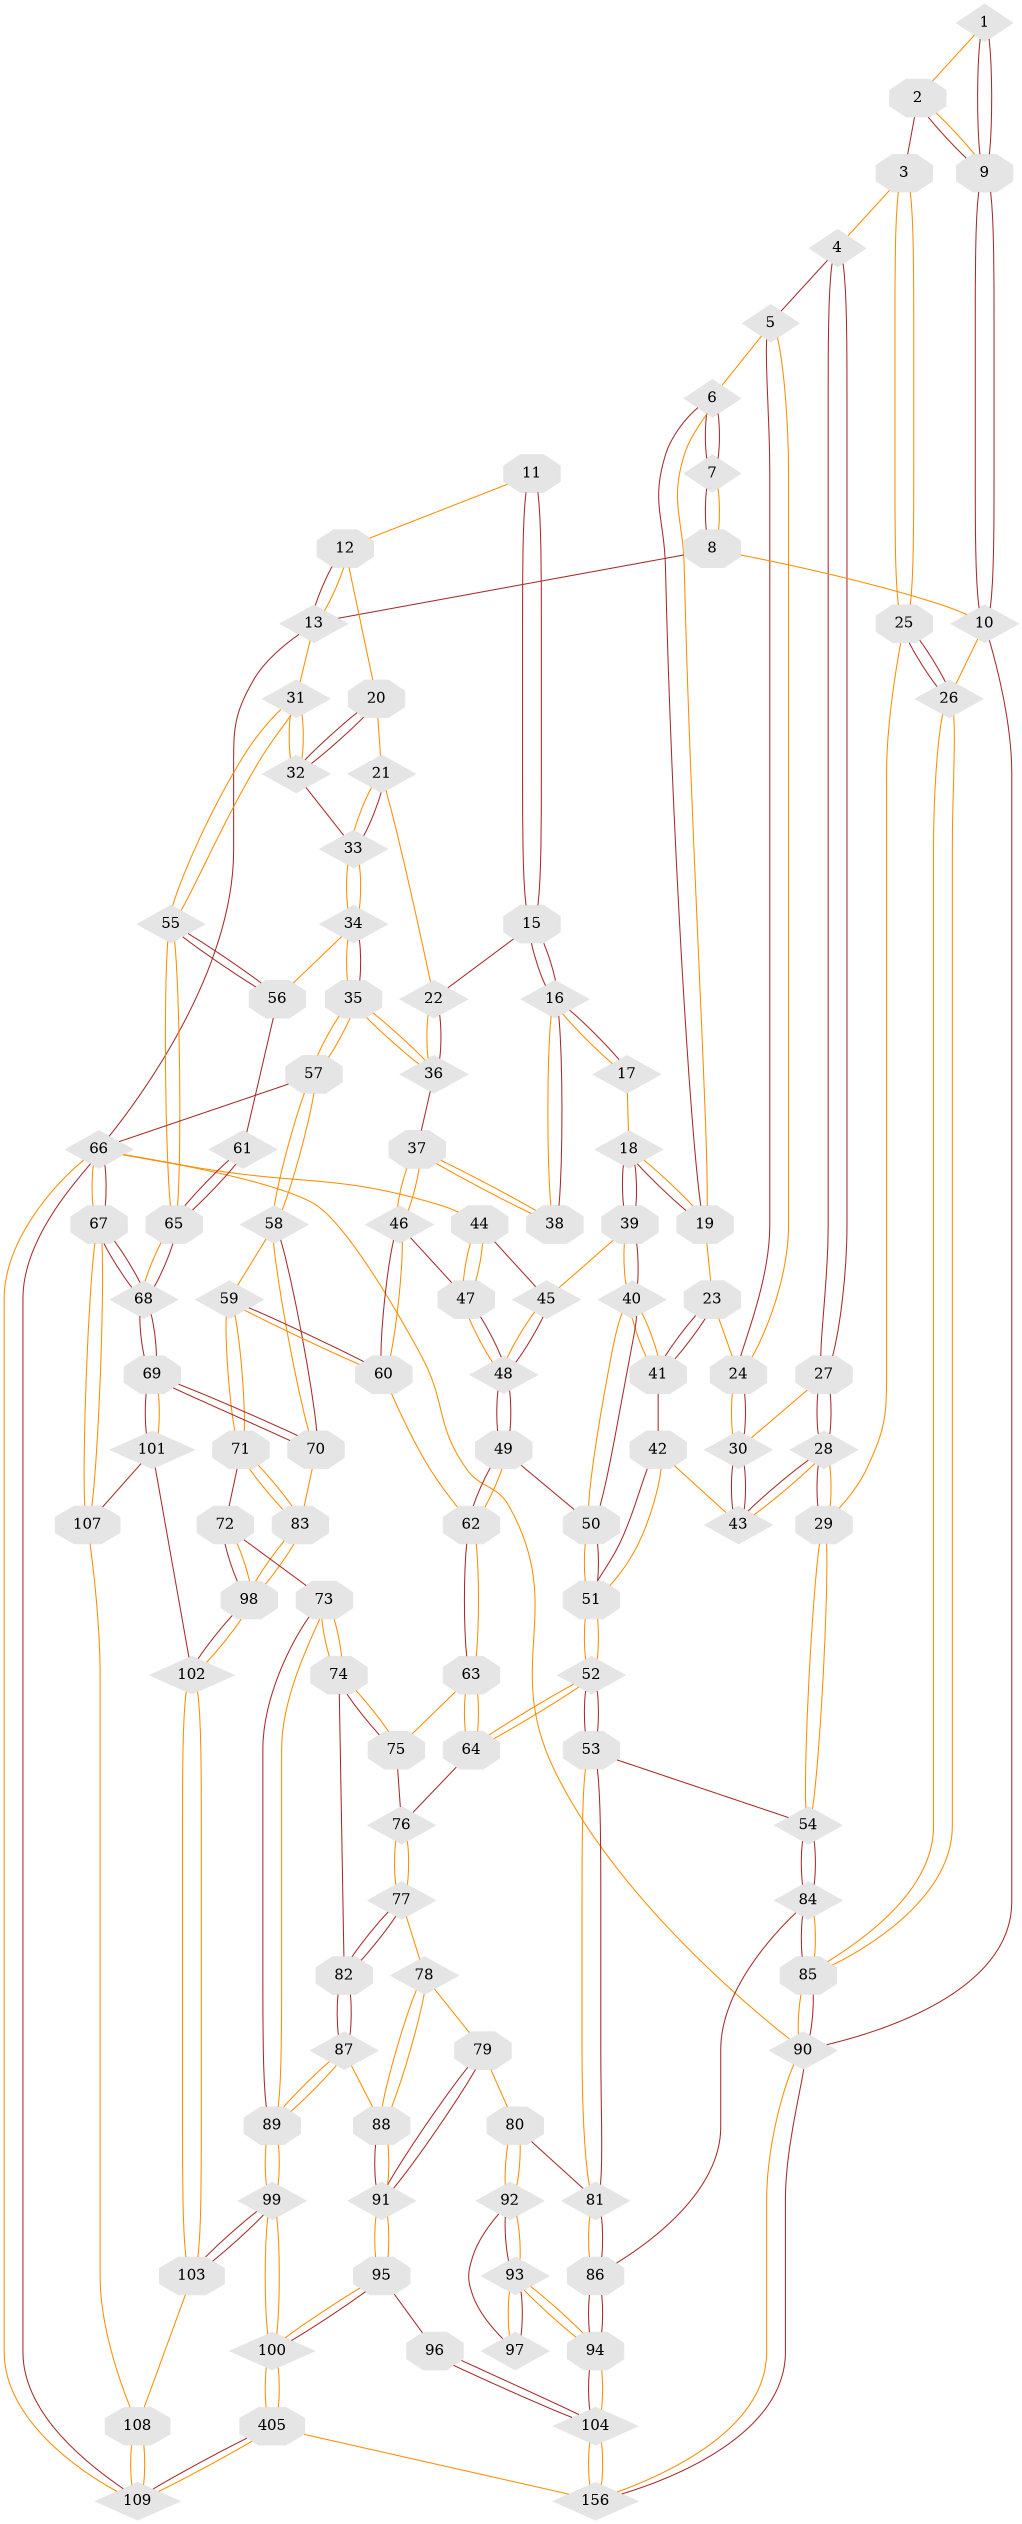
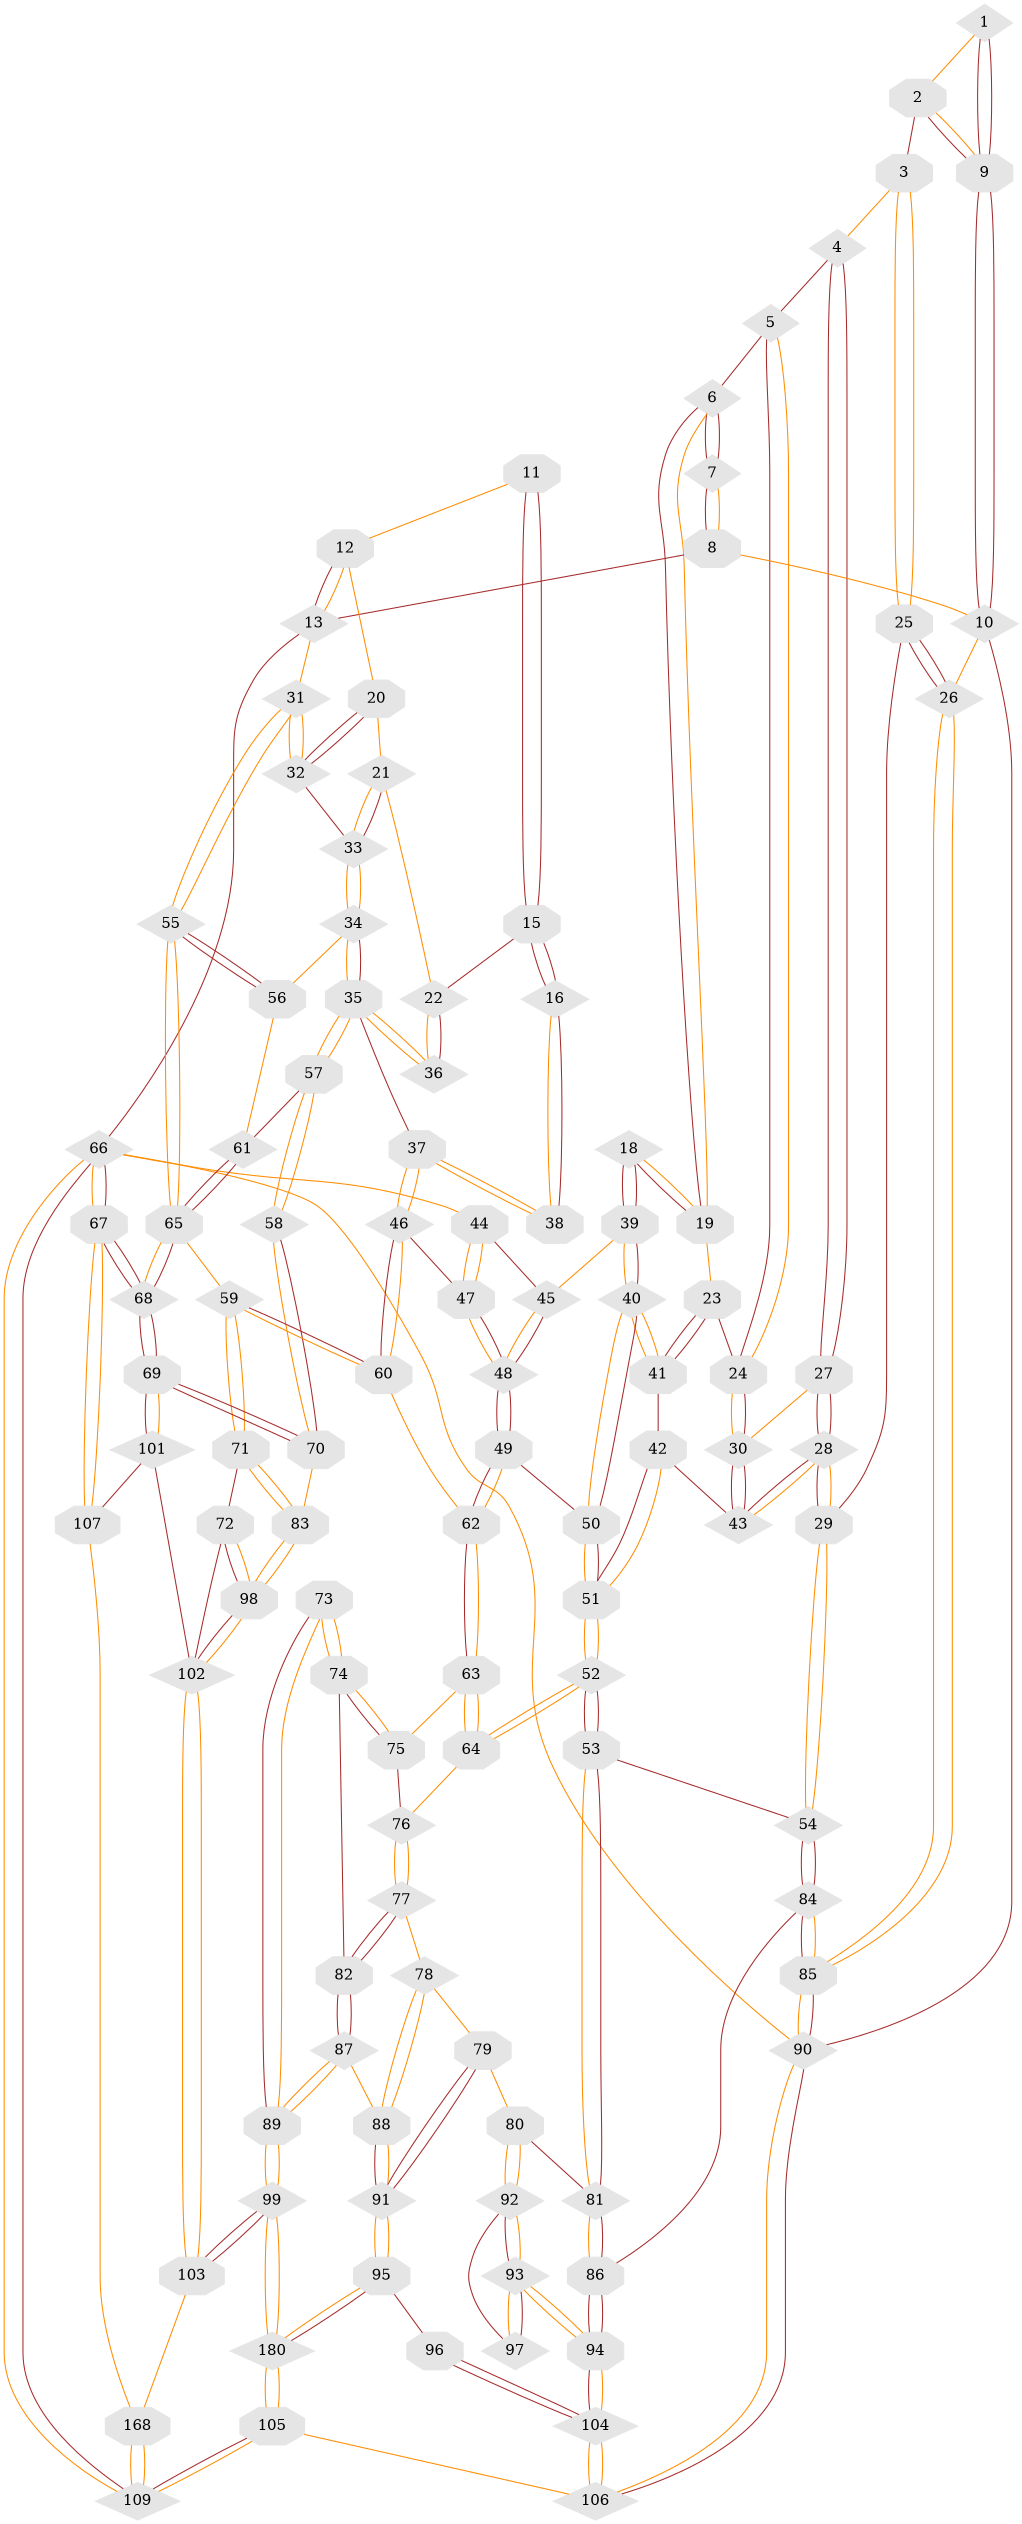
(742, 361) -> (742, 361)
(627, 1074) -> none
(260, 1075) -> (260, 1075)
(887, 1081) -> (887, 1081)
(426, 1111) -> (383, 1075)
(204, 1113) -> (277, 1114)
(252, 1262) -> (204, 1264)
(725, 1337) -> (725, 1337)
(700, 1489) -> (700, 1489)
(264, 1555) -> (207, 1601)
(435, 1790) -> (435, 1790)
(272, 2351) -> (272, 2351)
(138, 2426) -> (138, 2426)
(272, 2426) -> (272, 2426)
(596, 2501) -> (596, 2501)
